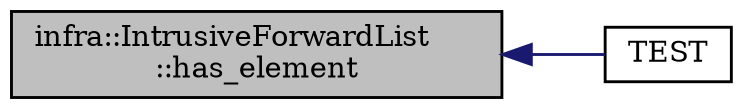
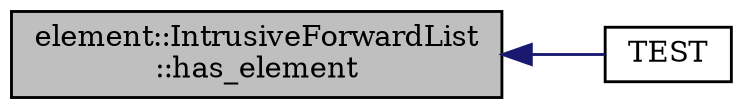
(257, 54) -> (257, 54)
